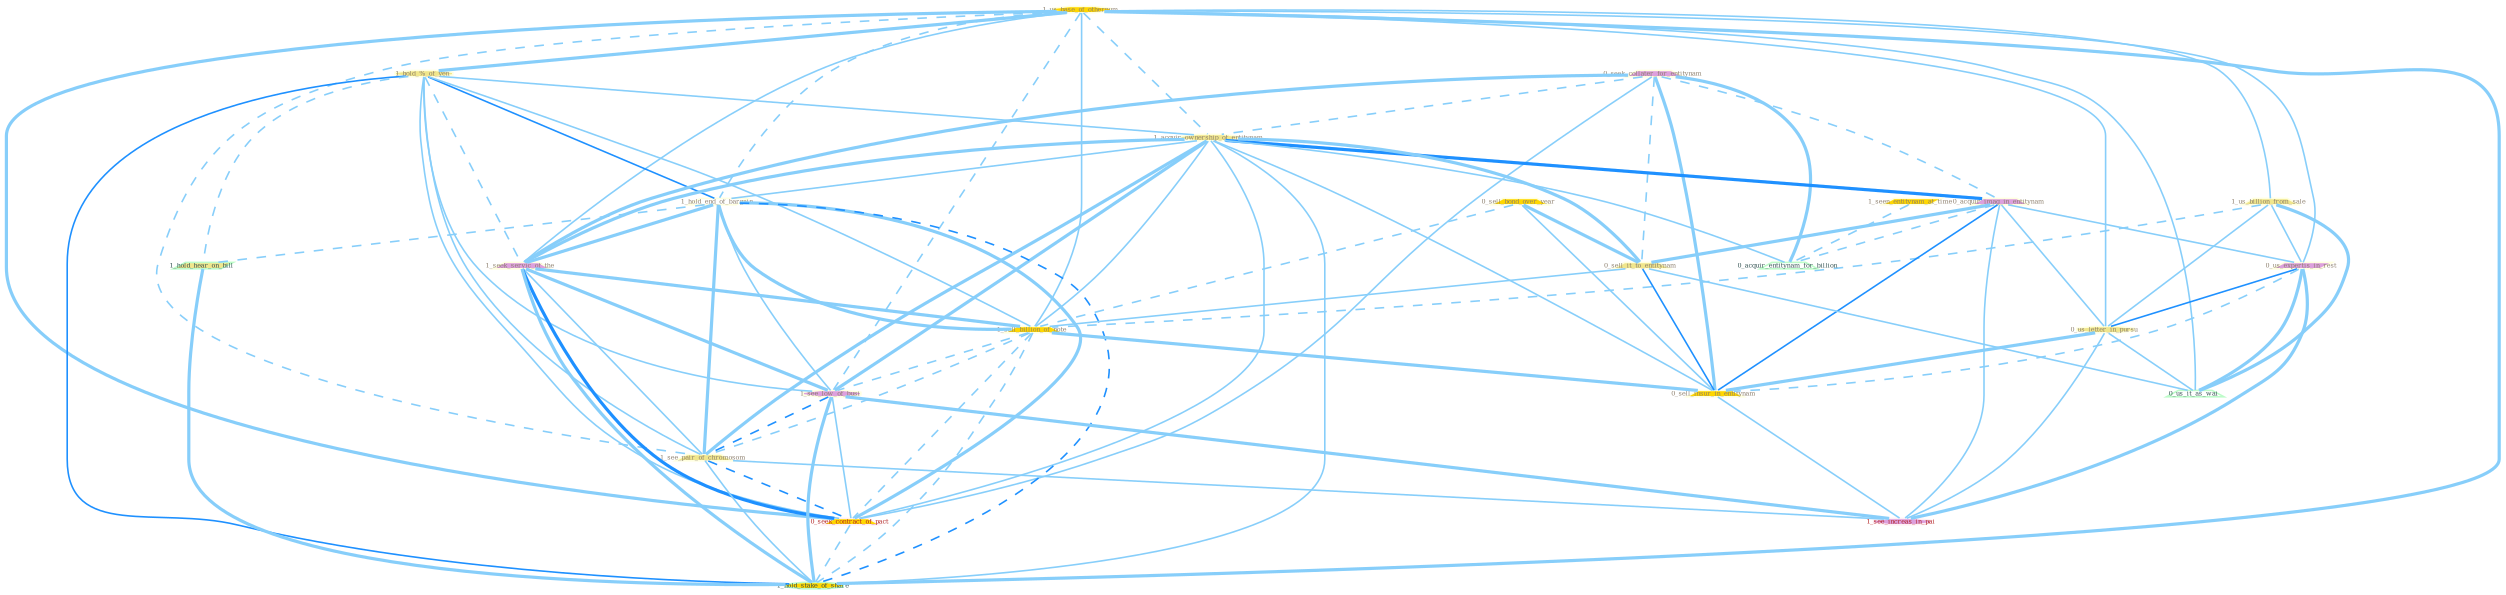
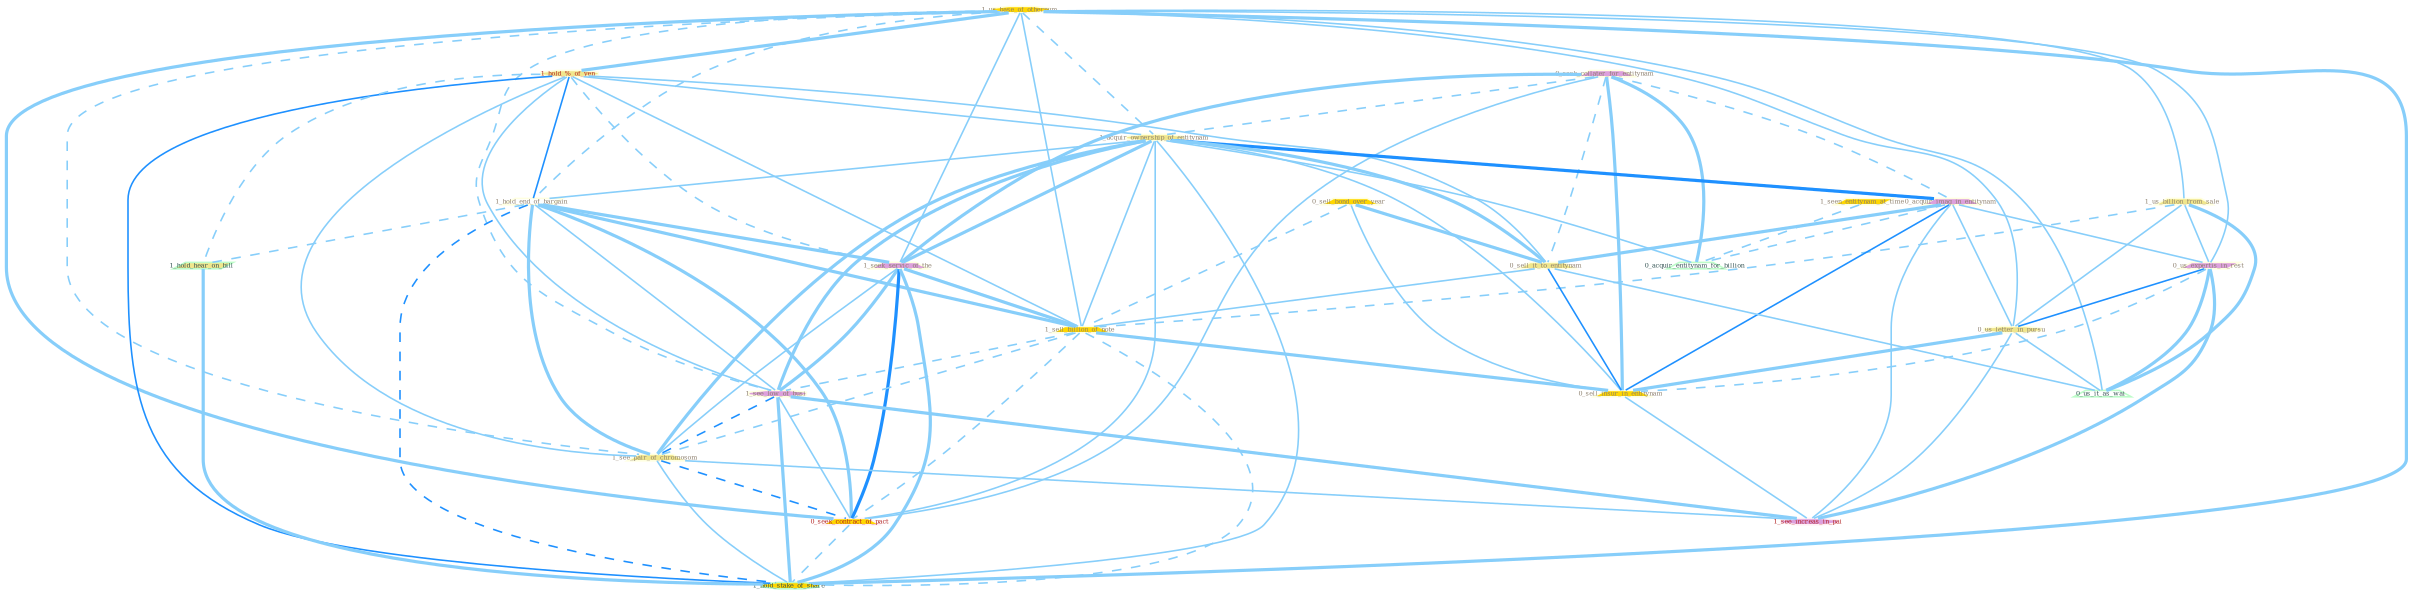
(424, 74) -> (570, 74)
(545, 374) -> (1084, 118)
